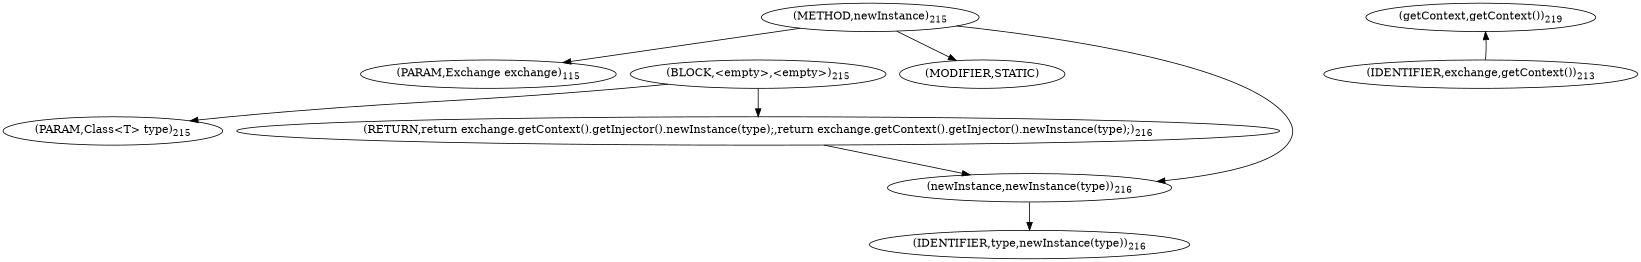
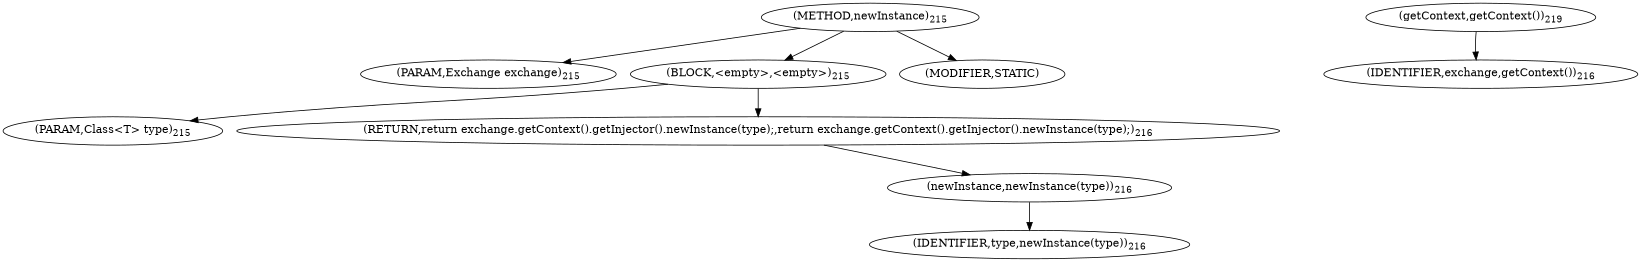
(1486, 50) -> (1476, 42)
(571, 73) -> (571, 73)
(1205, 73) -> (818, 44)
(1586, 73) -> (1586, 73)
